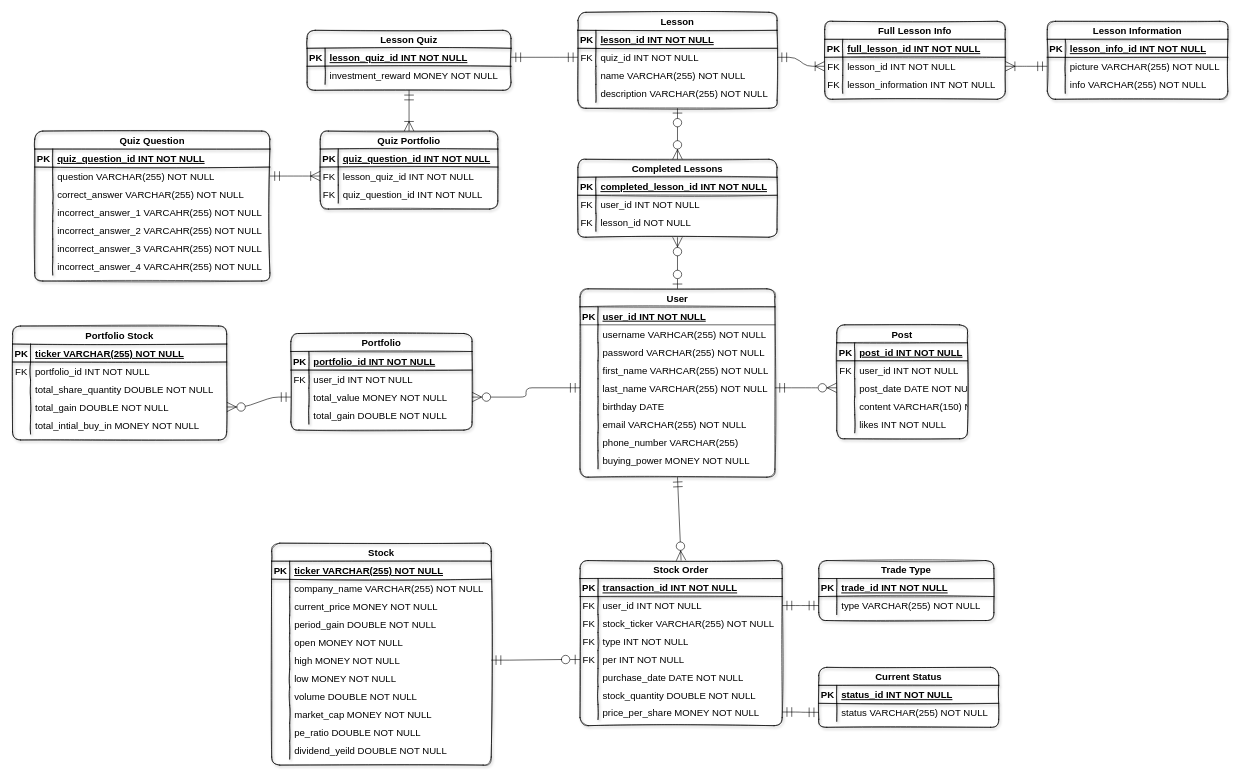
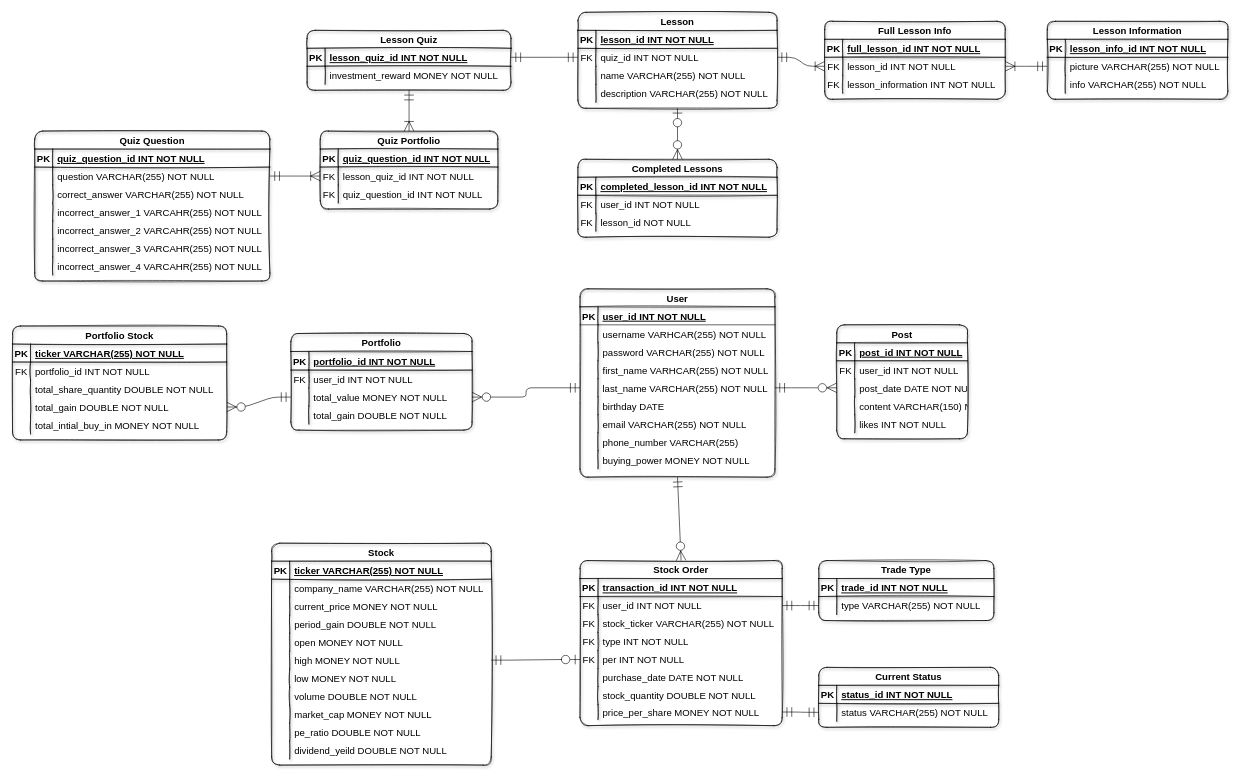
(677, 262) -> none
